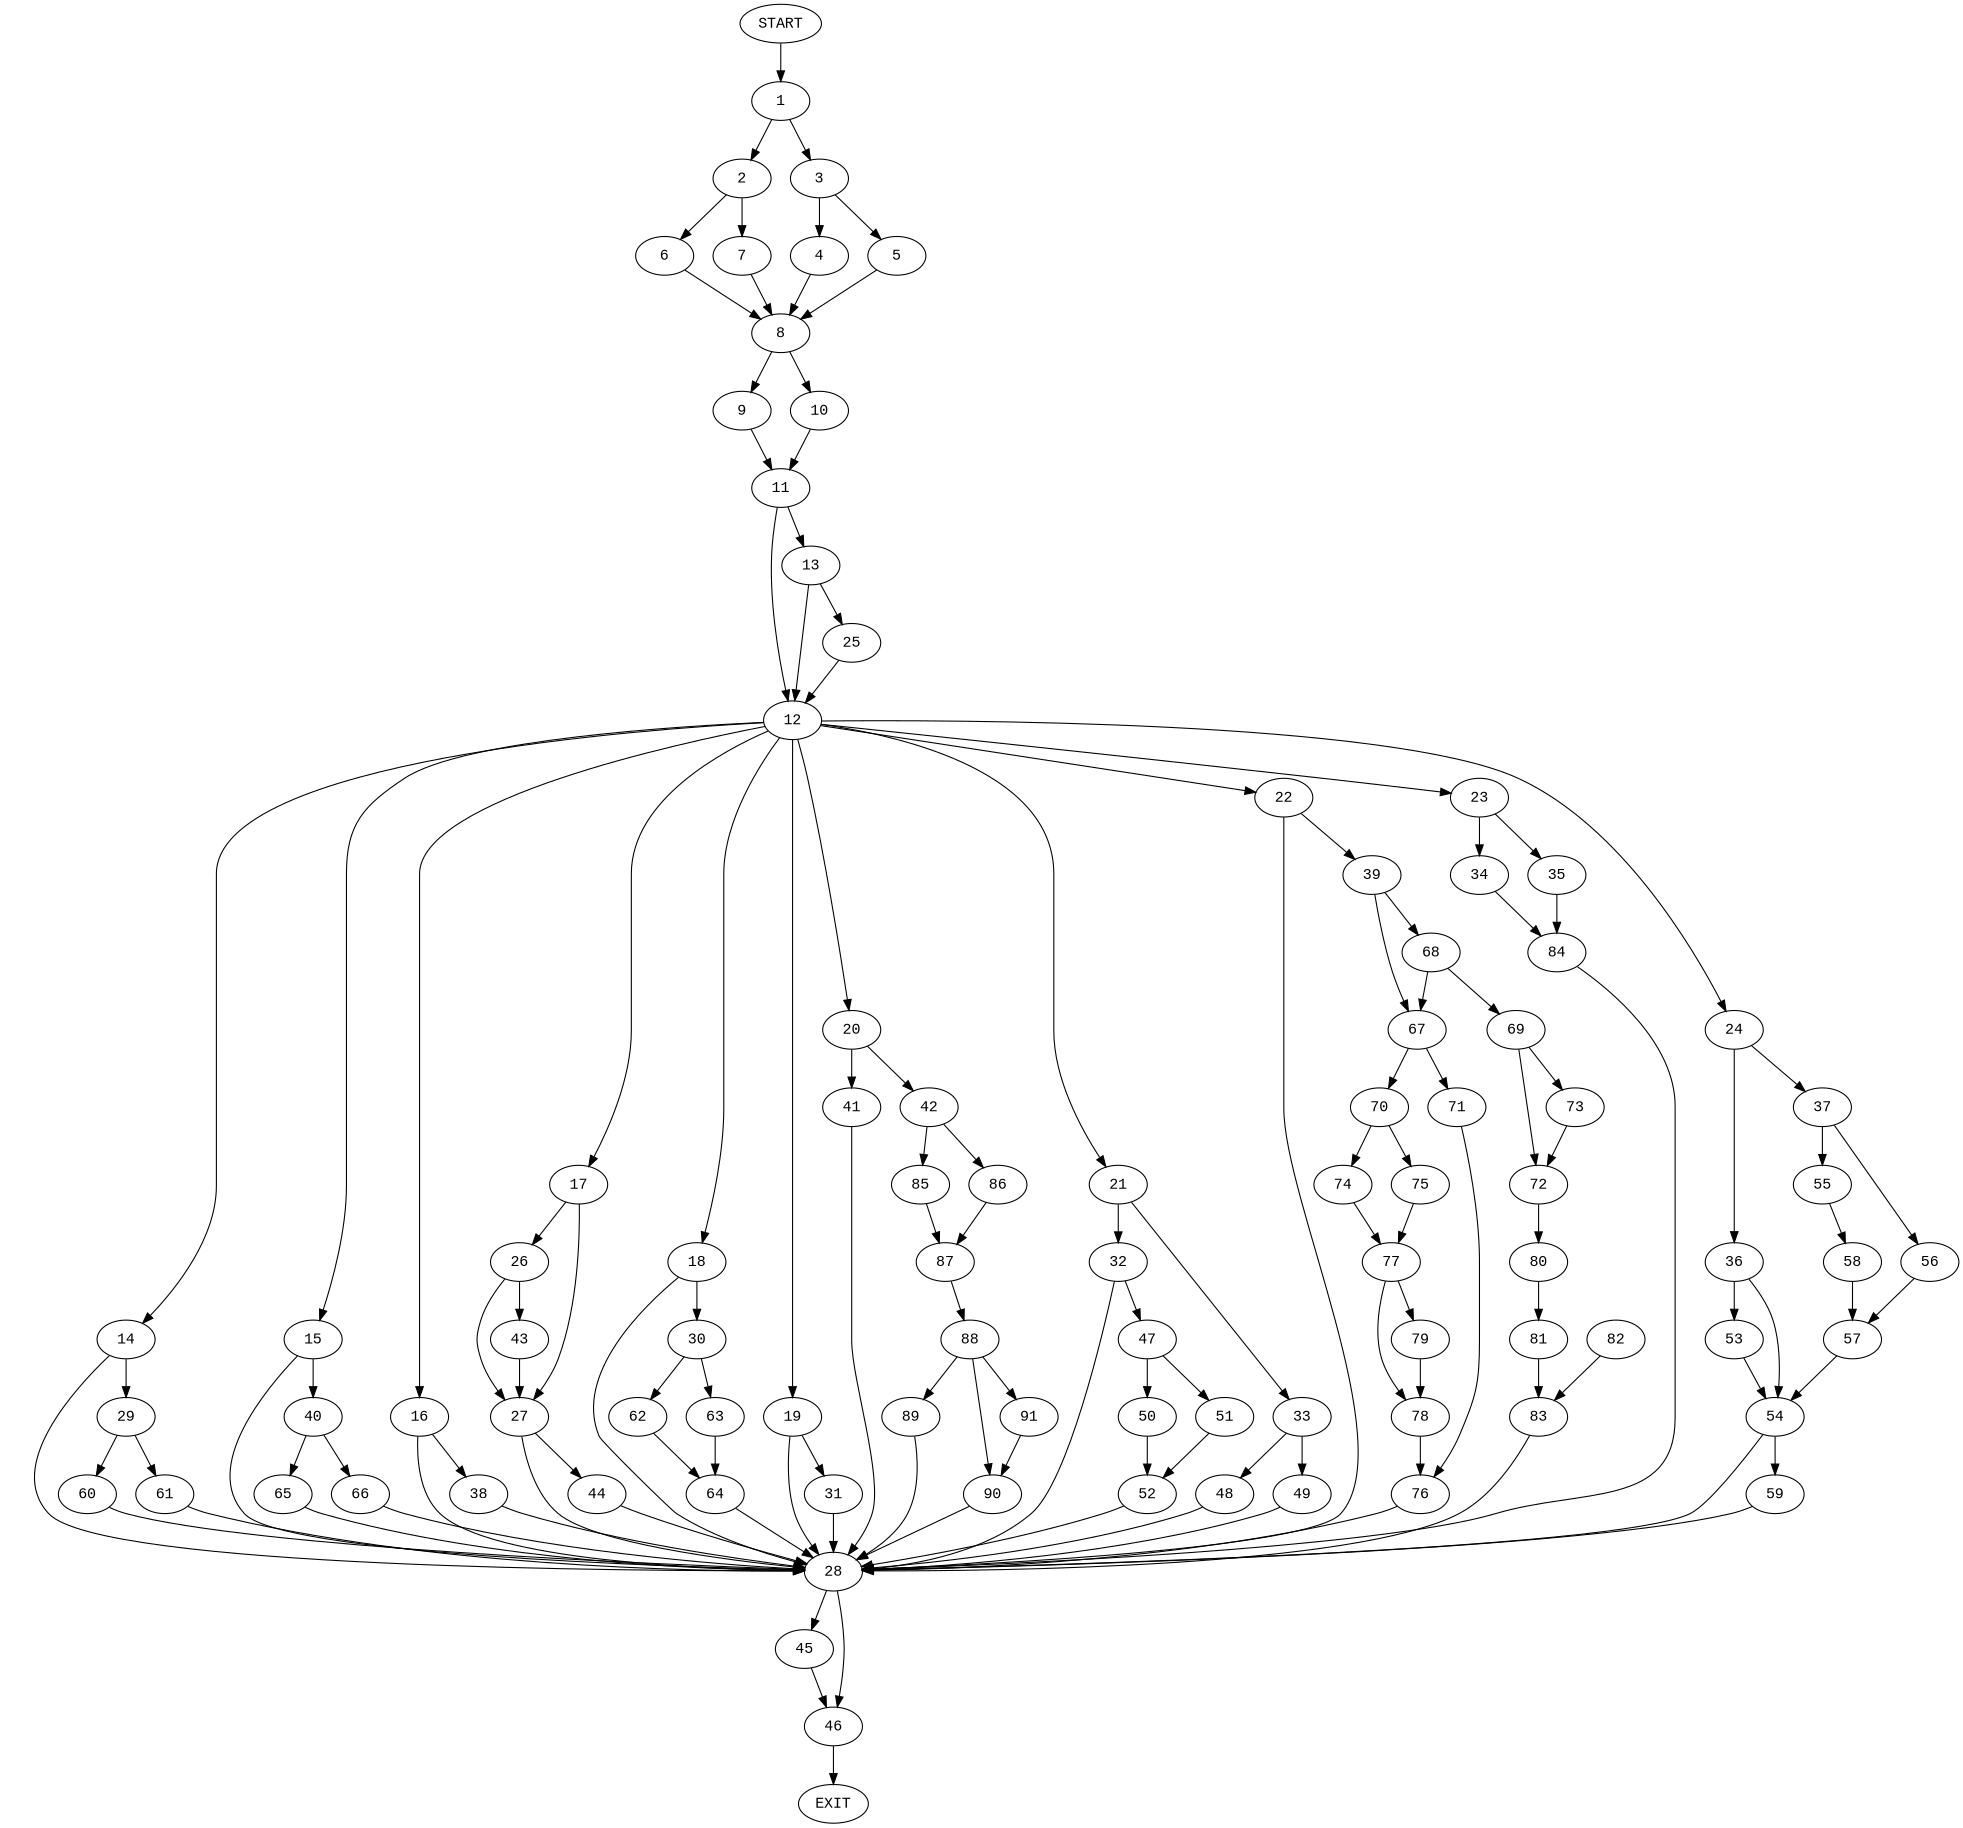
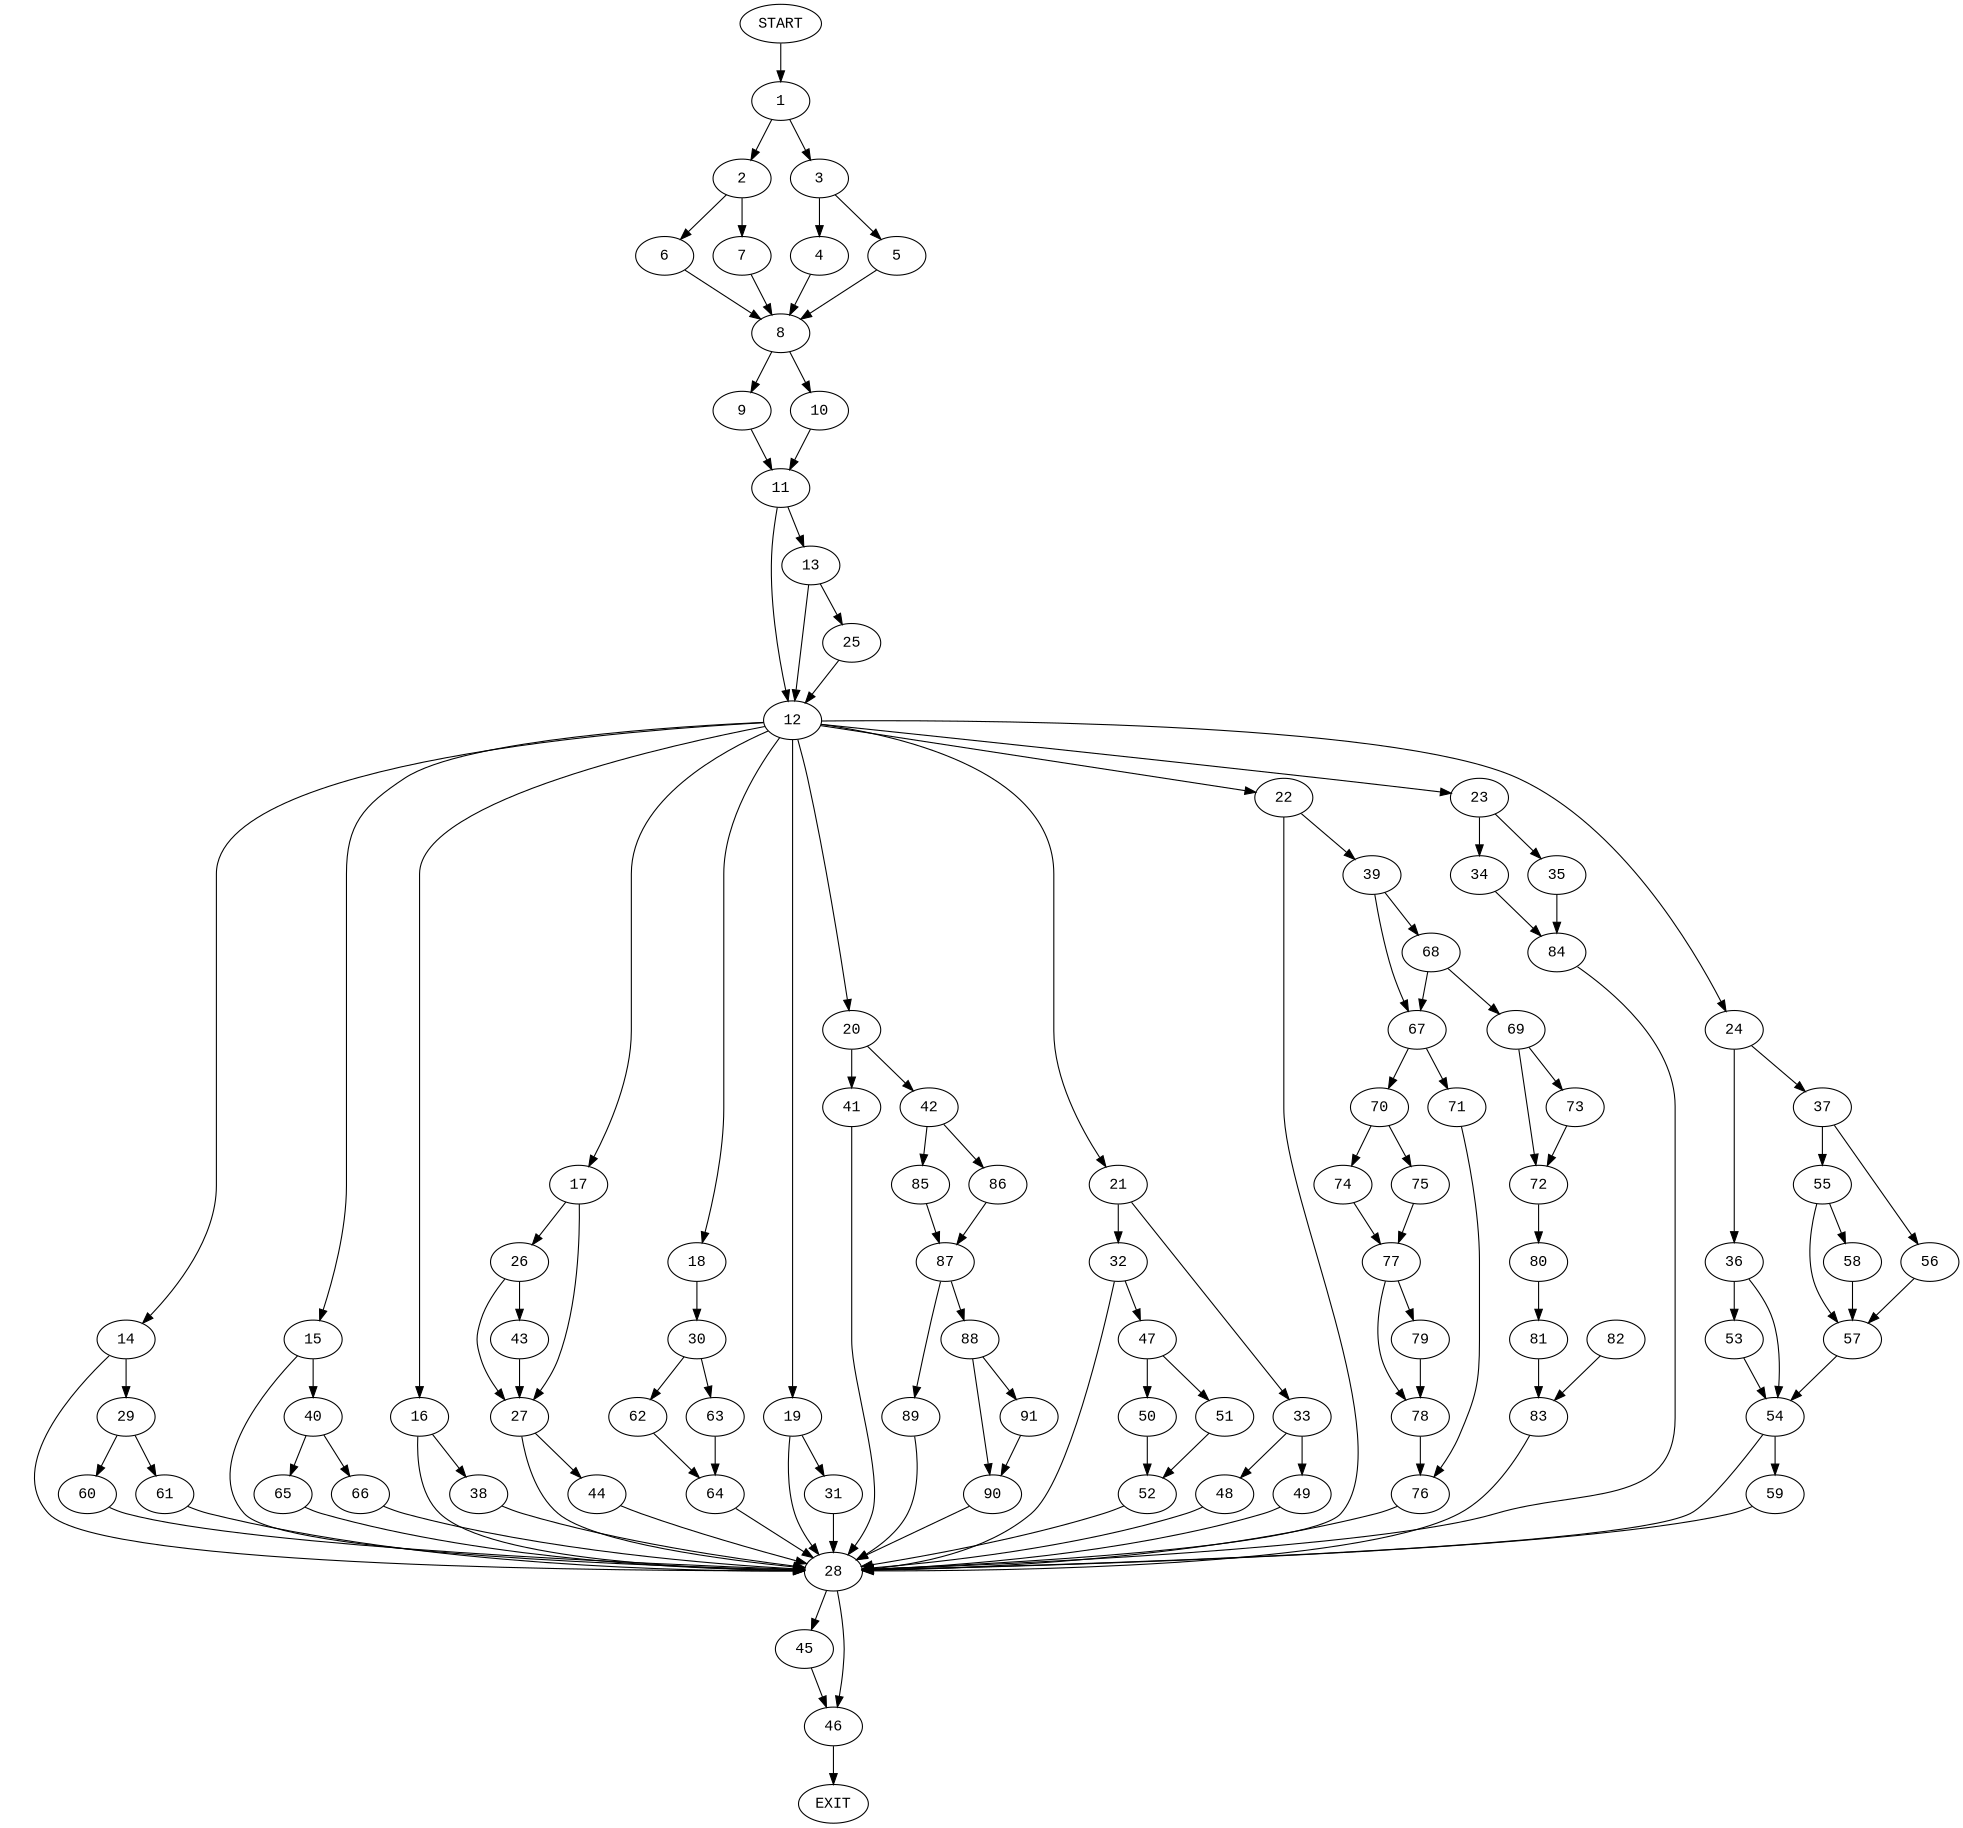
none -> (1810, 1261)
(944, 1374) -> (928, 1334)
(616, 1455) -> none
